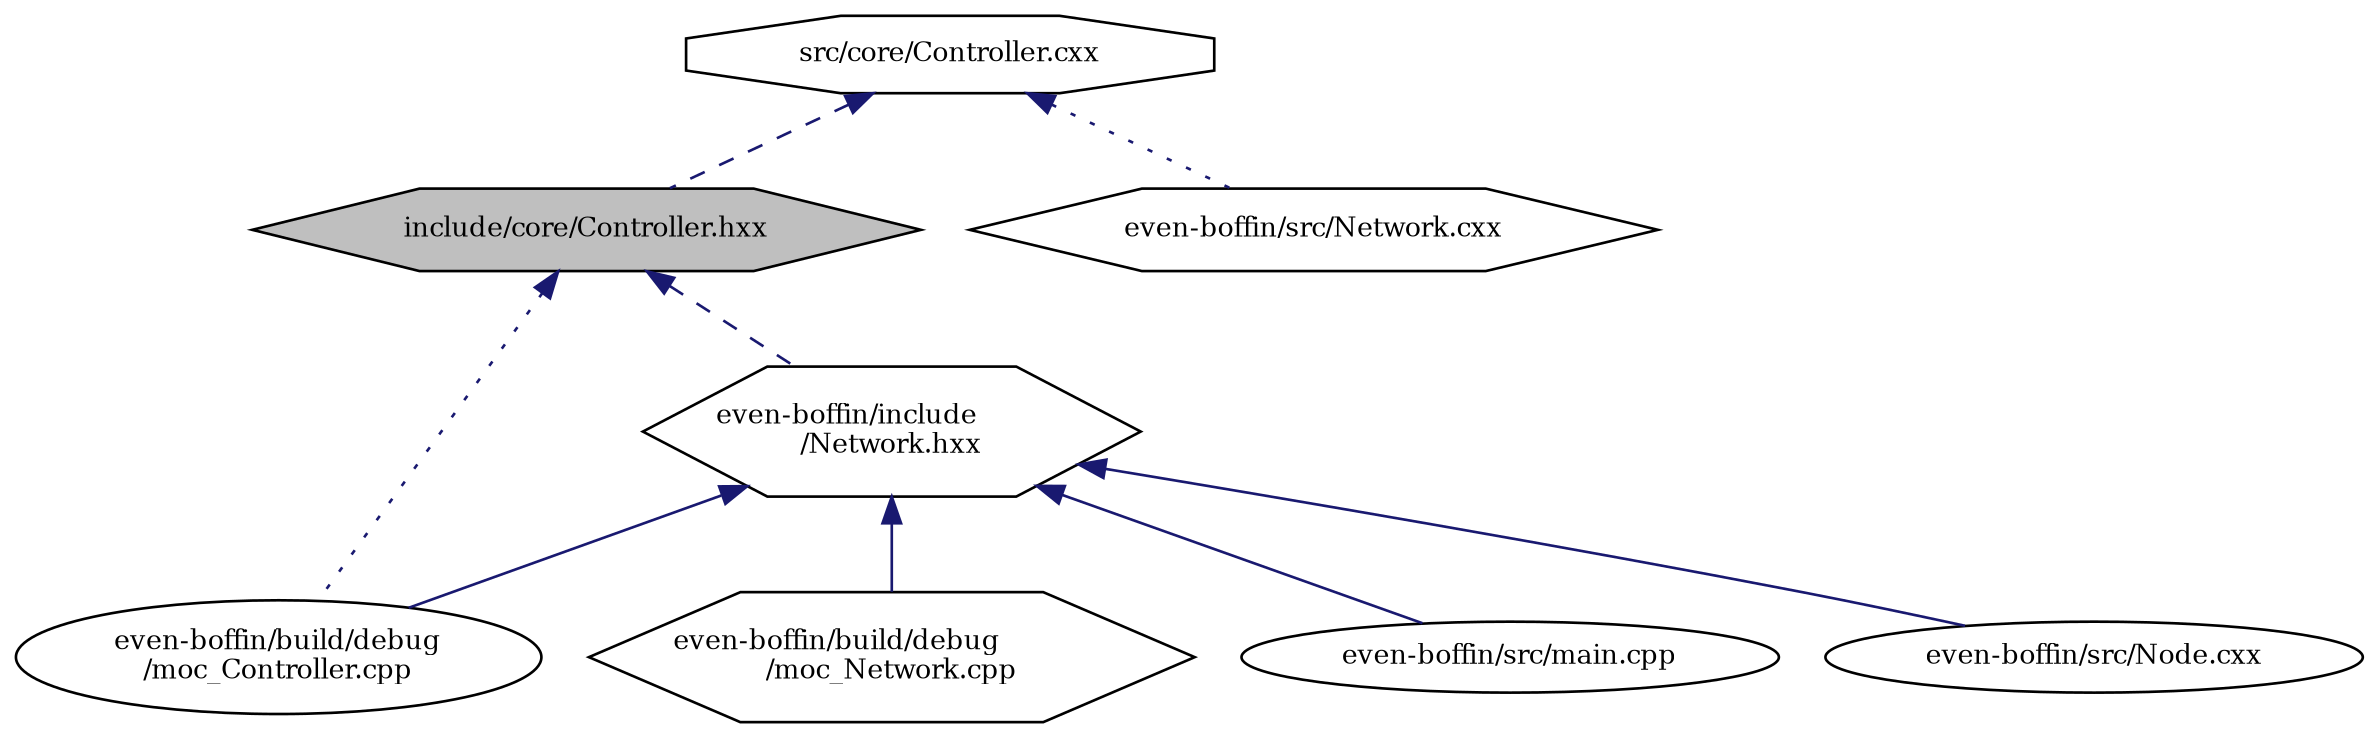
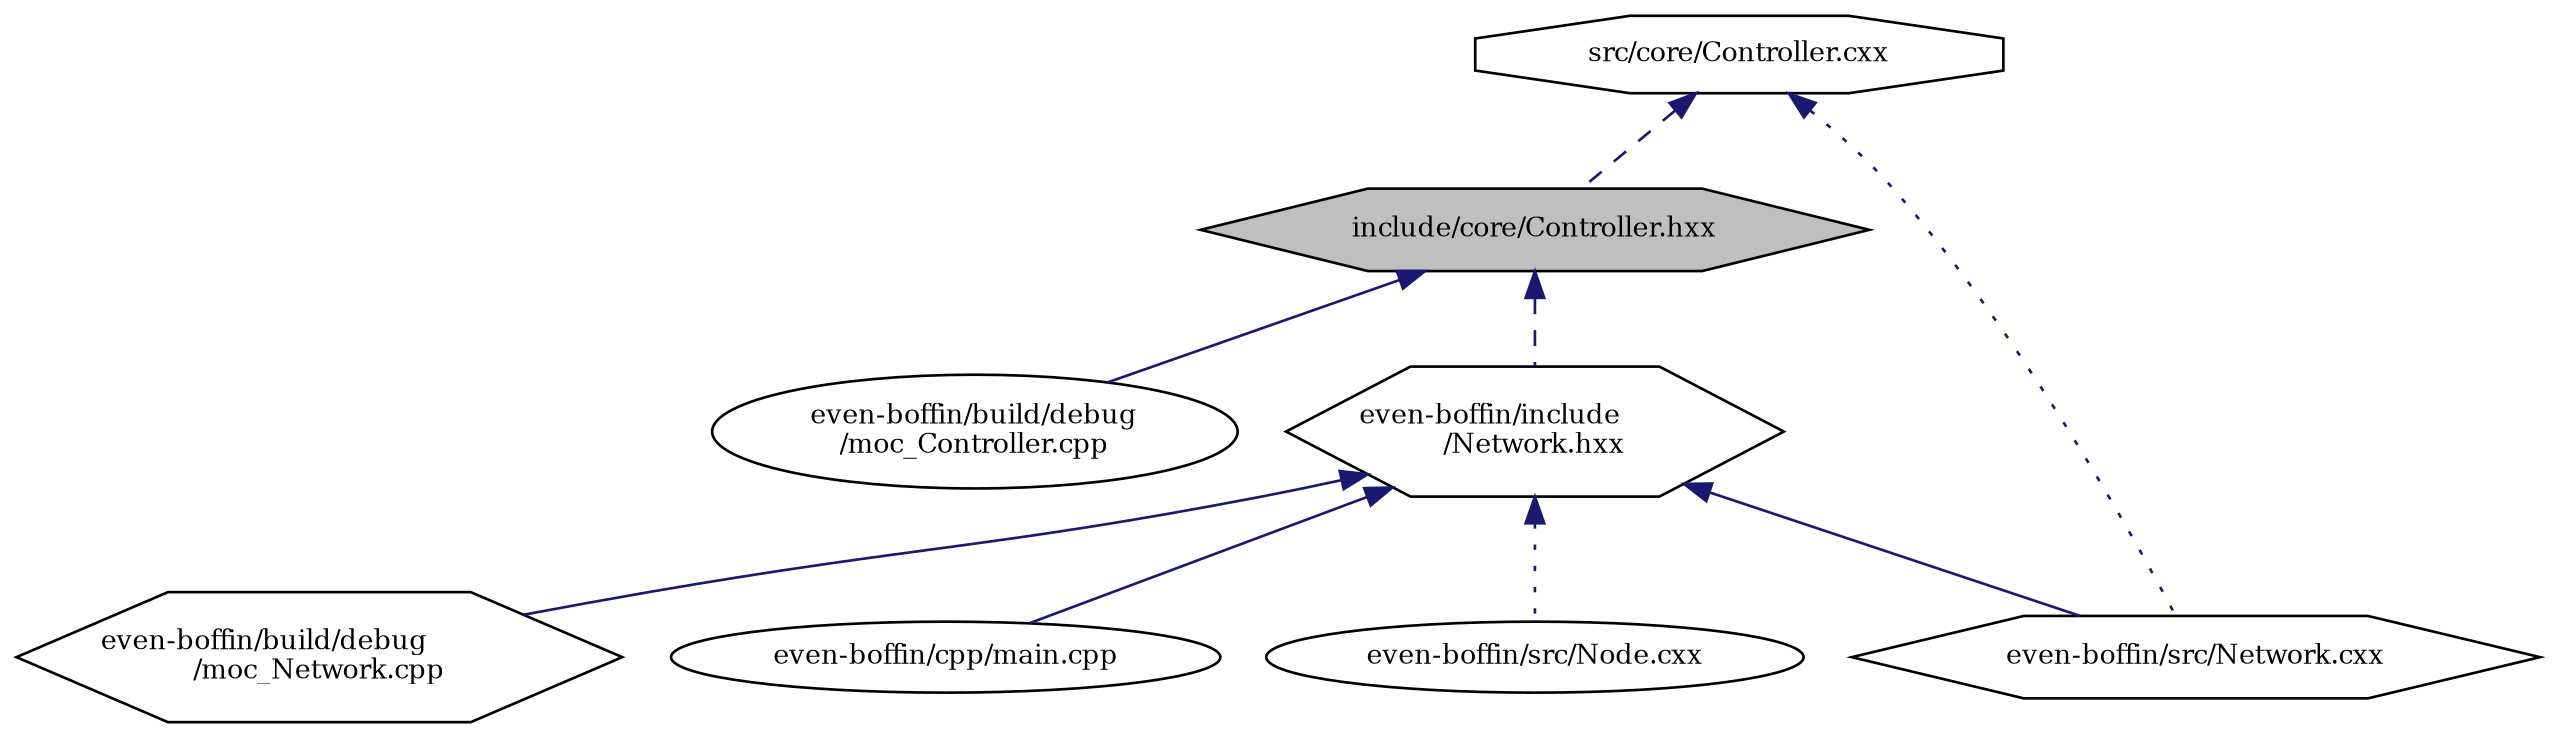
(430, 447) -> (1253, 331)
(1536, 543) -> (1535, 572)
(565, 552) -> (1895, 554)
(1510, 657) -> (946, 657)
